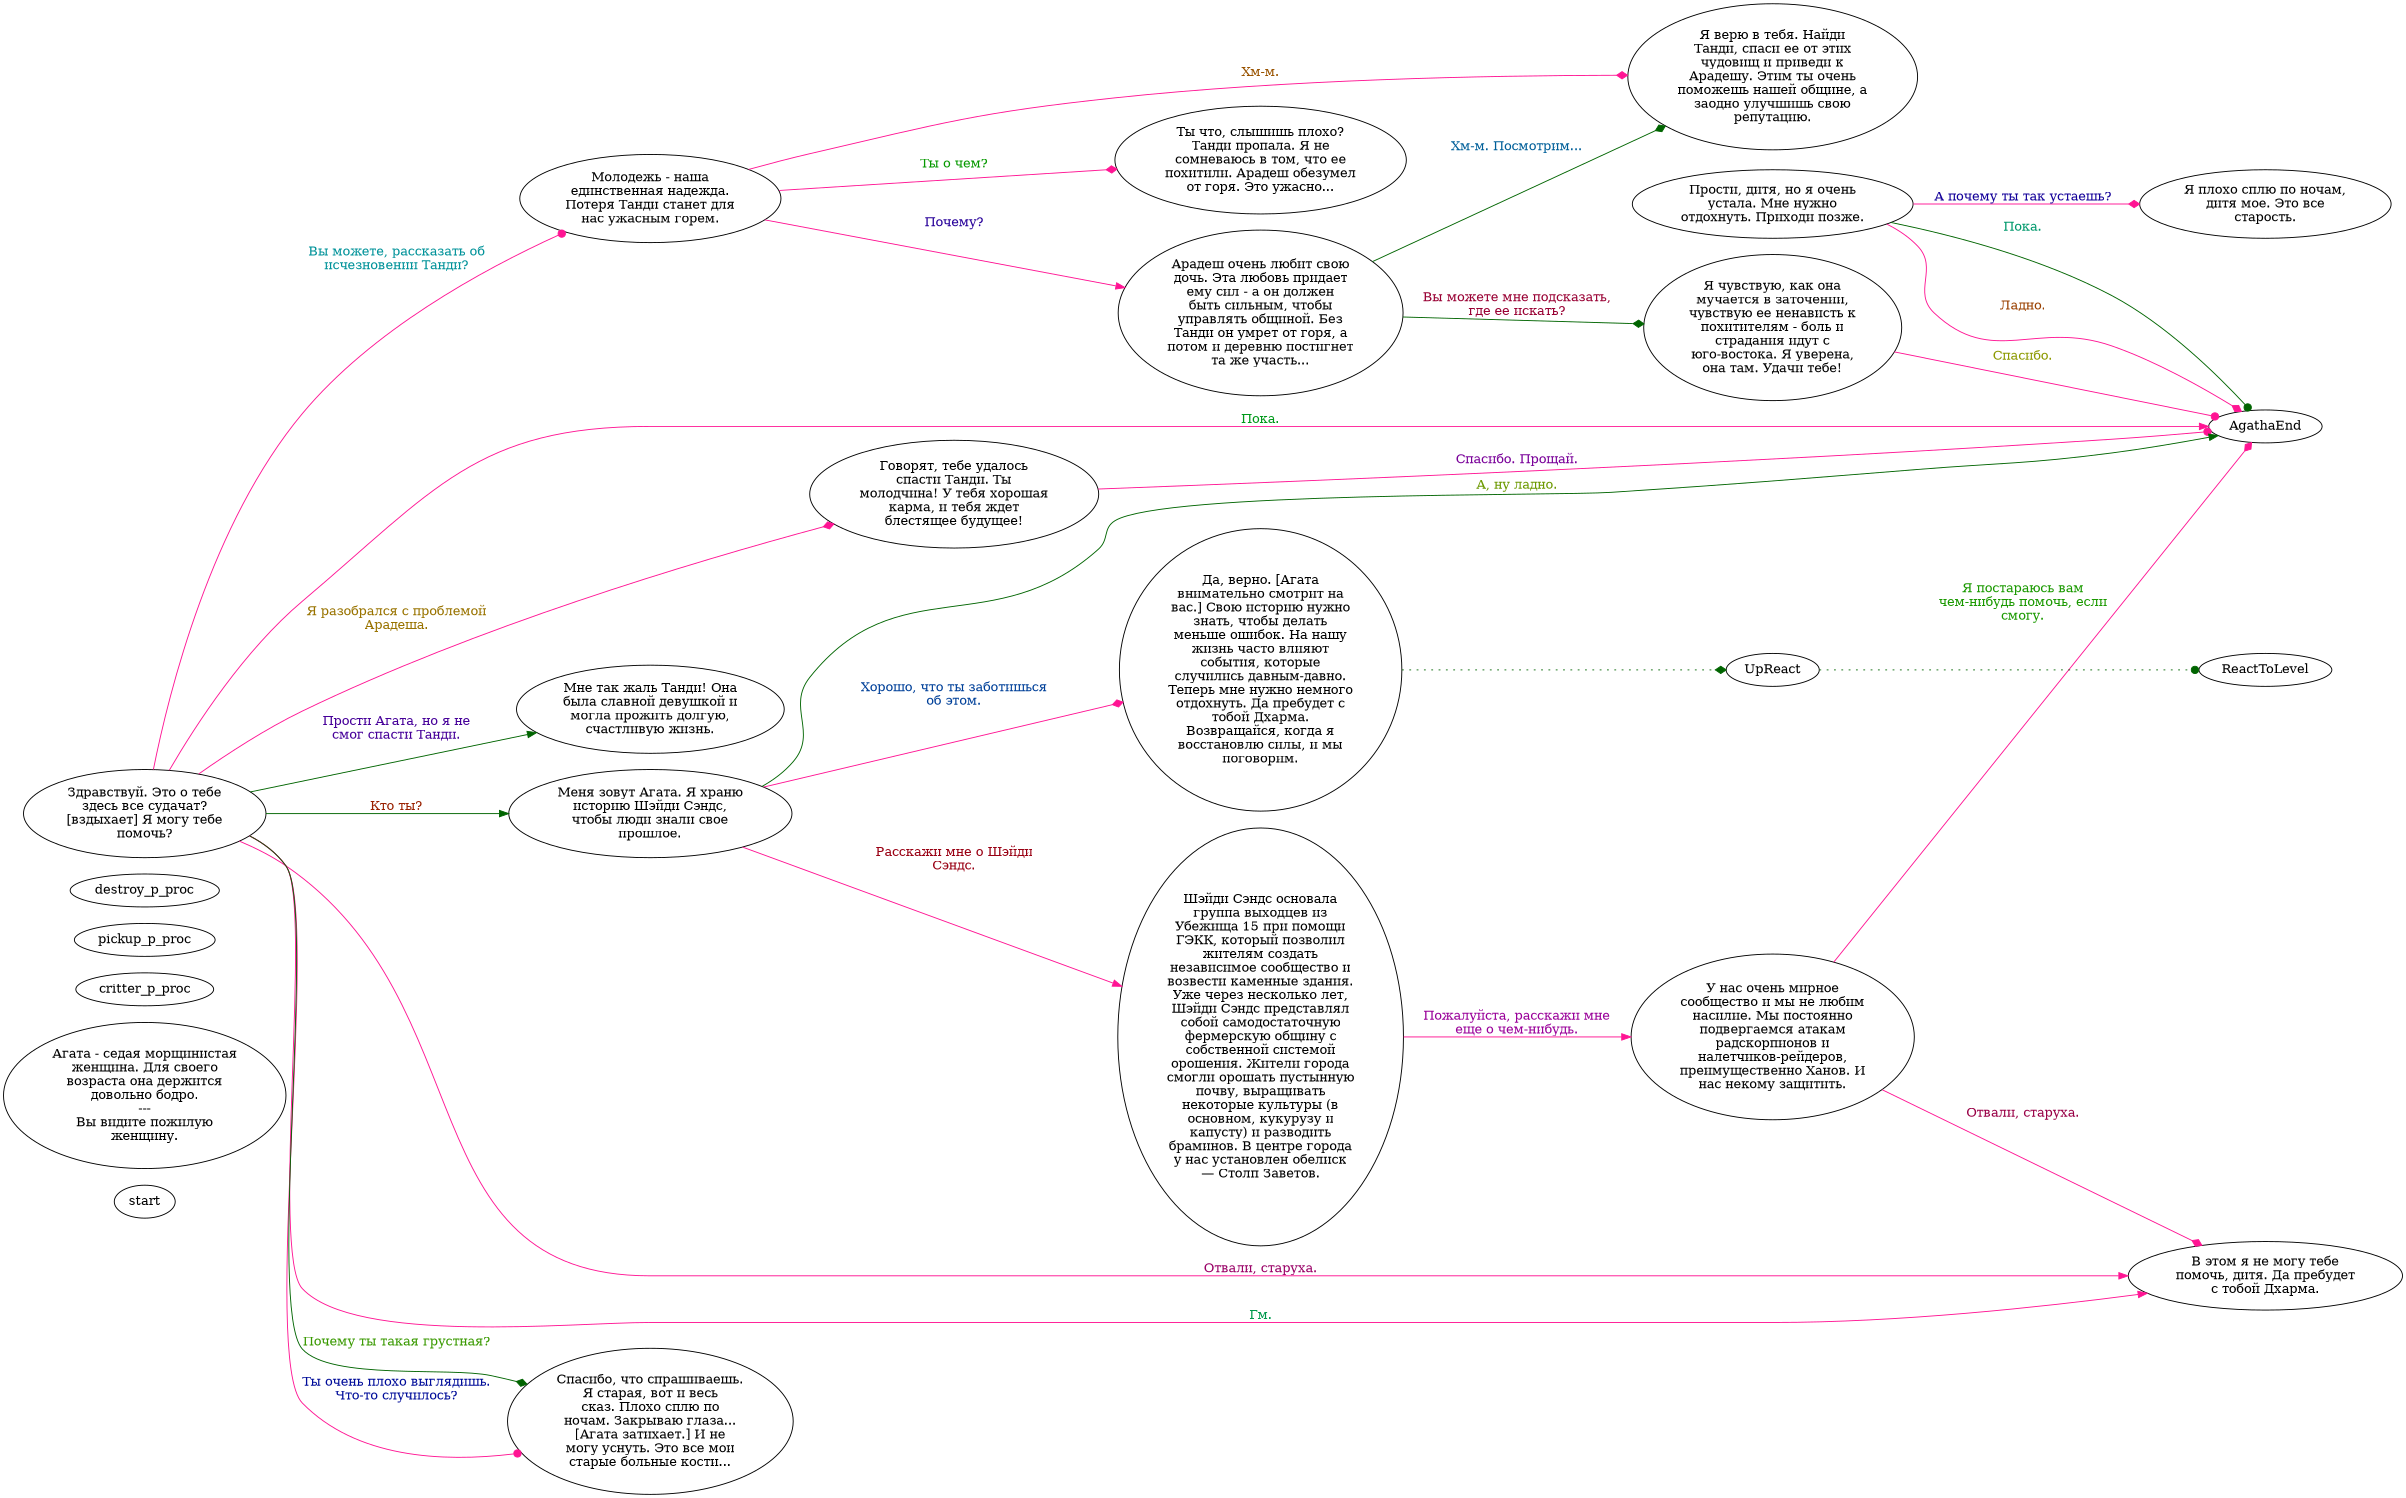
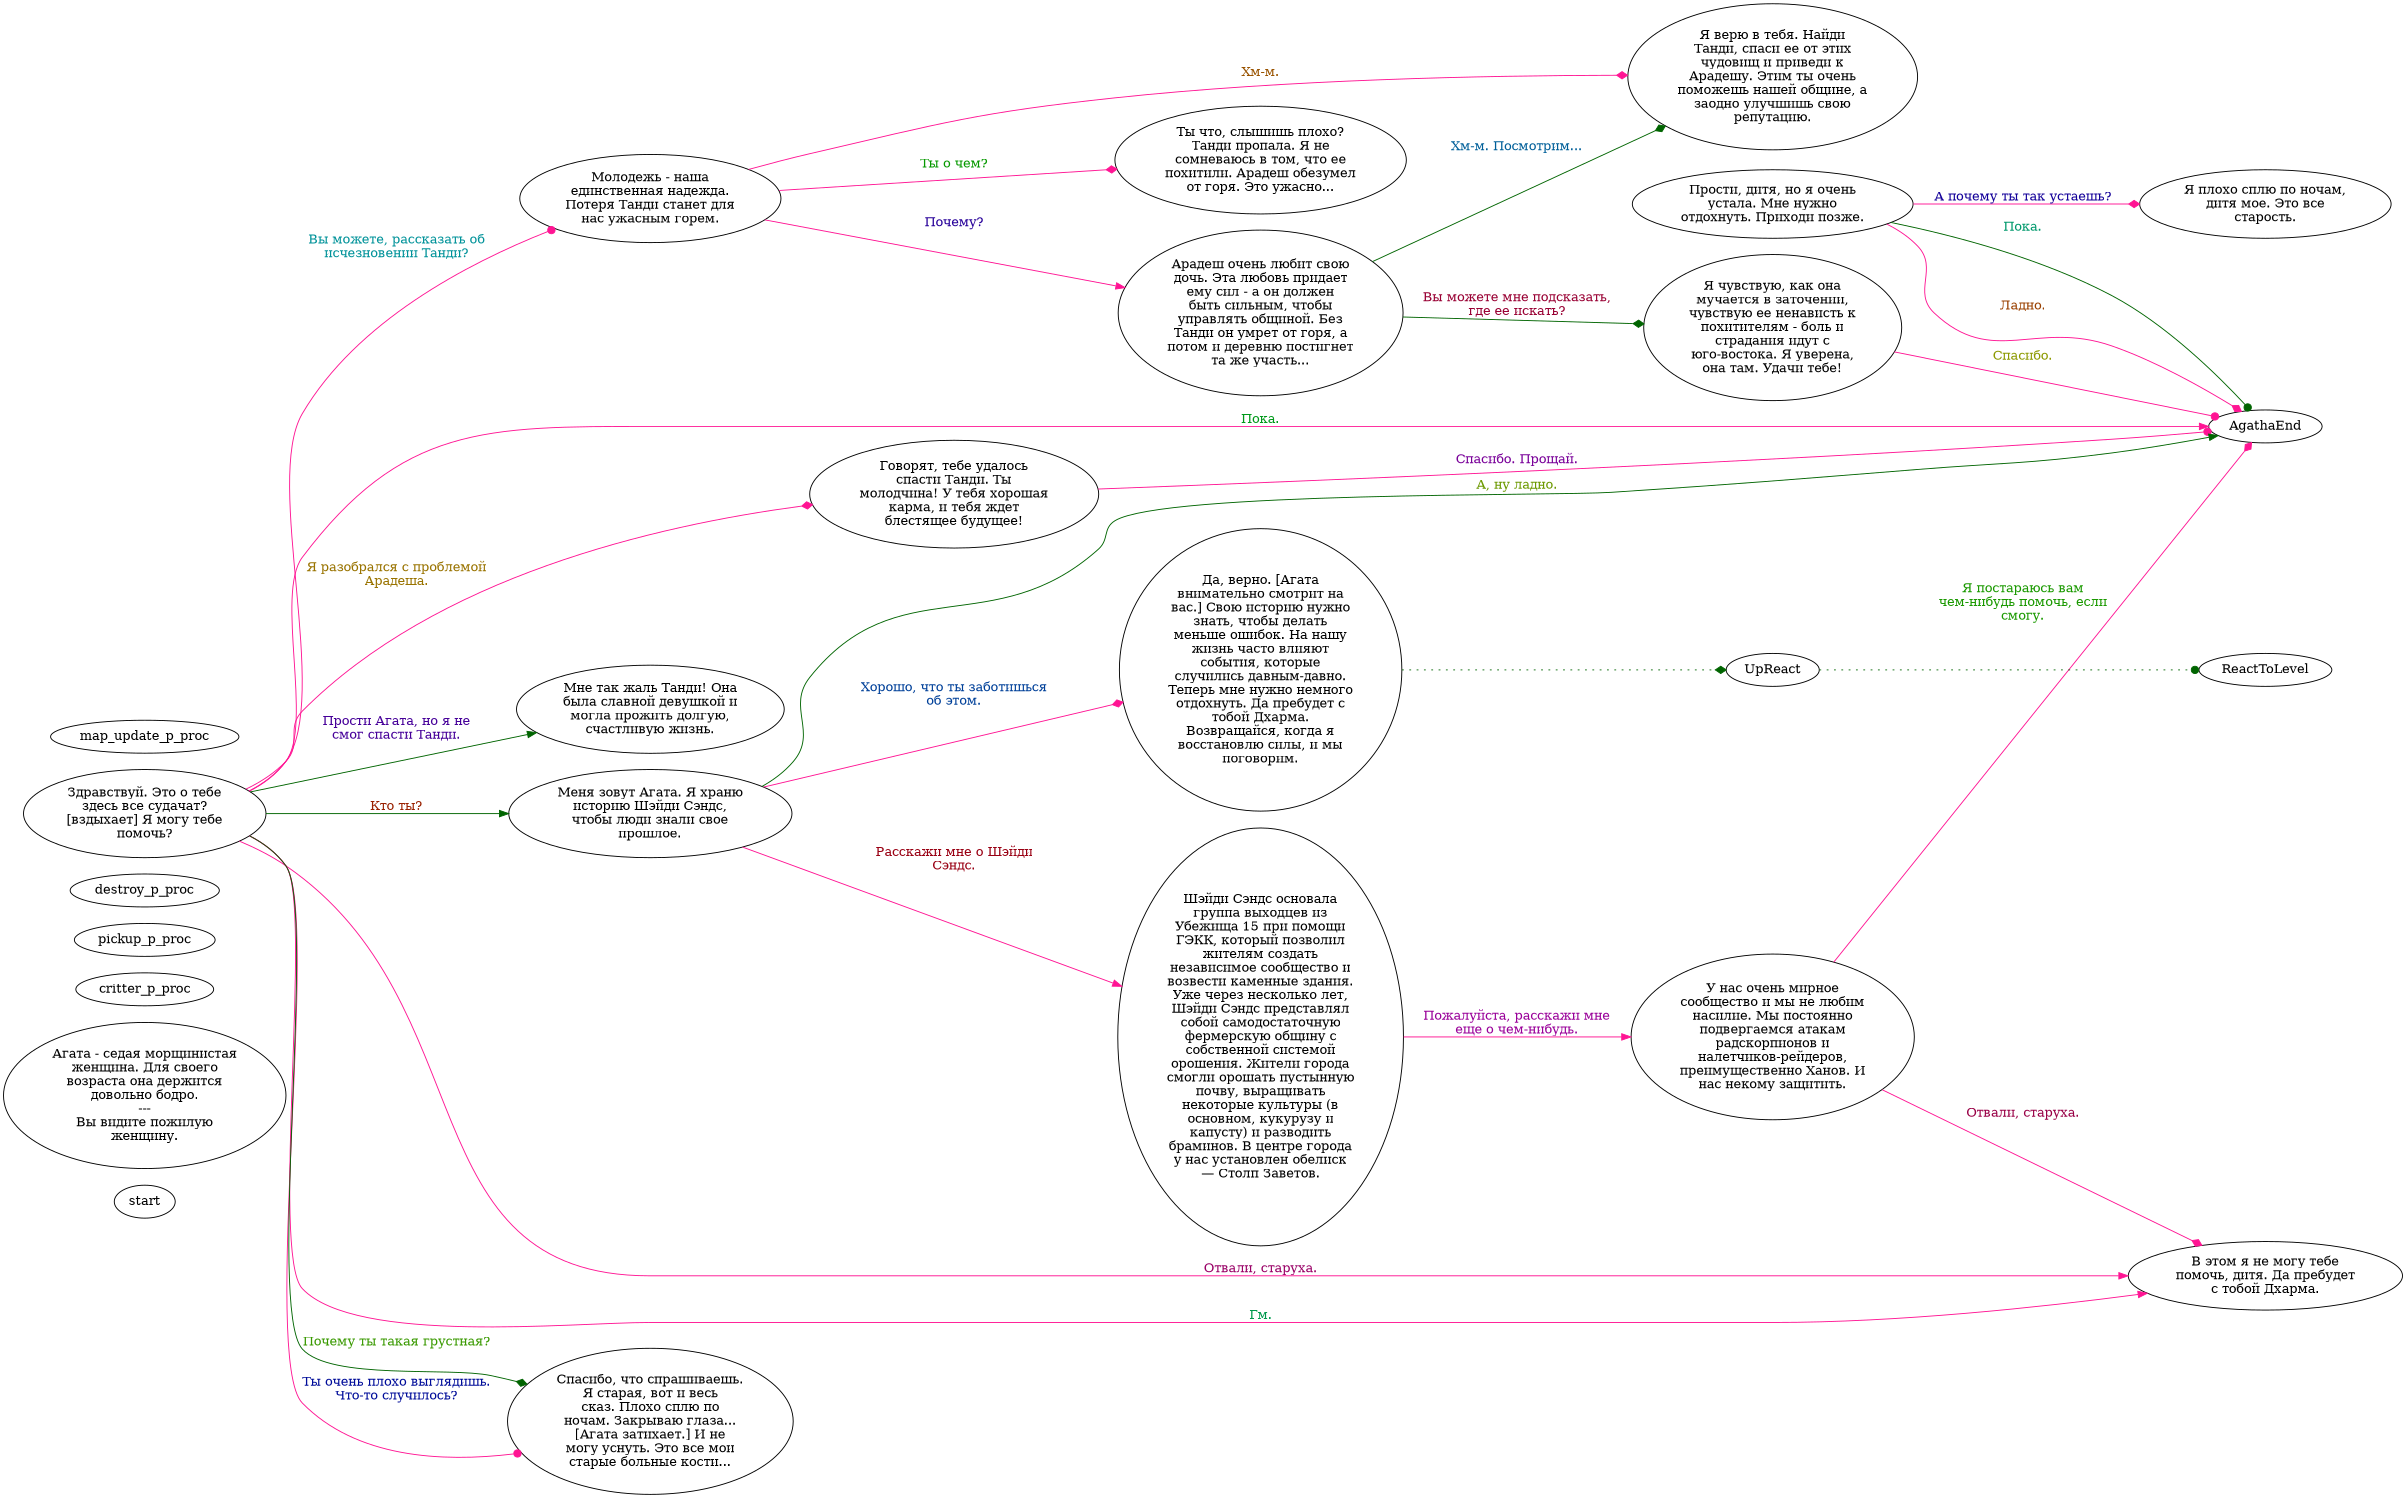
none -> (145, 737)
